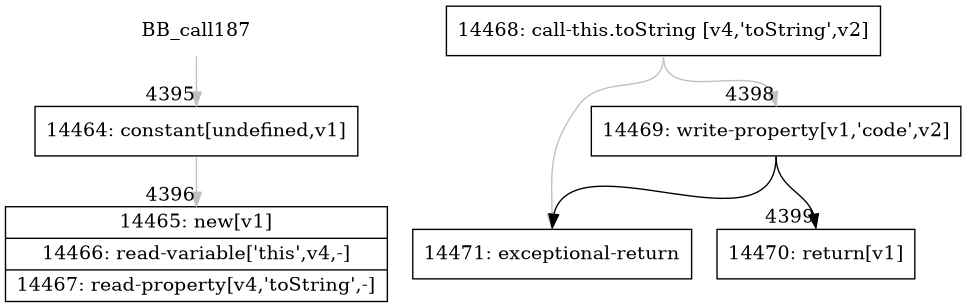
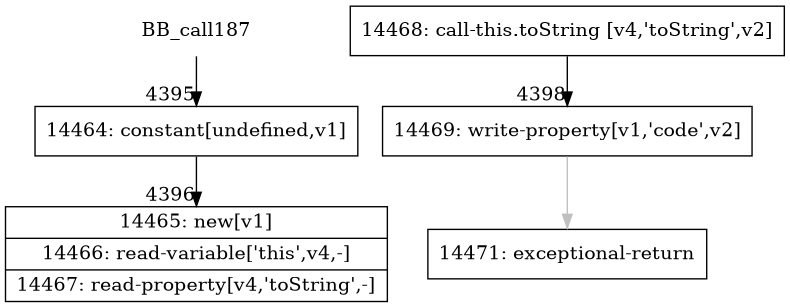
(196, 74) -> (196, 74)
(713, 81) -> (567, 74)
(576, 109) -> none
(196, 174) -> (196, 174)
(671, 193) -> (567, 185)
(816, 254) -> none
